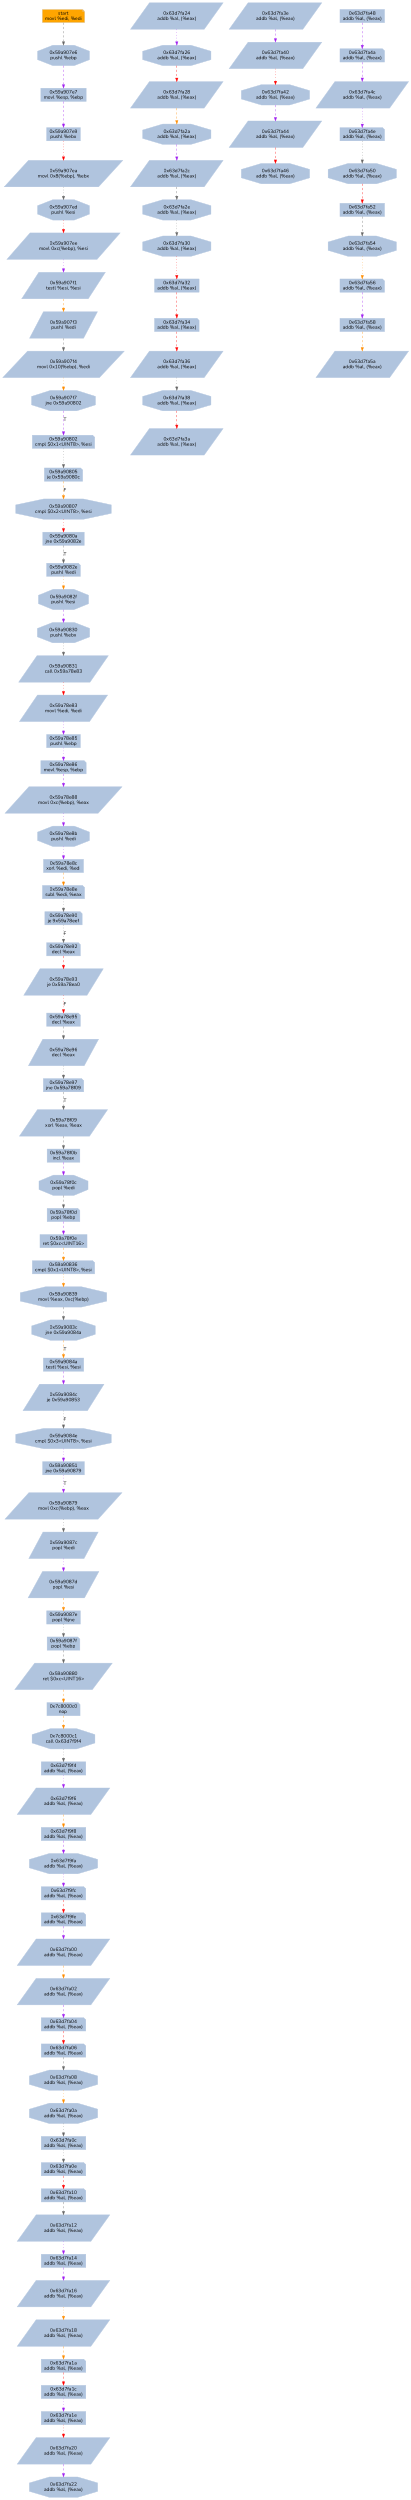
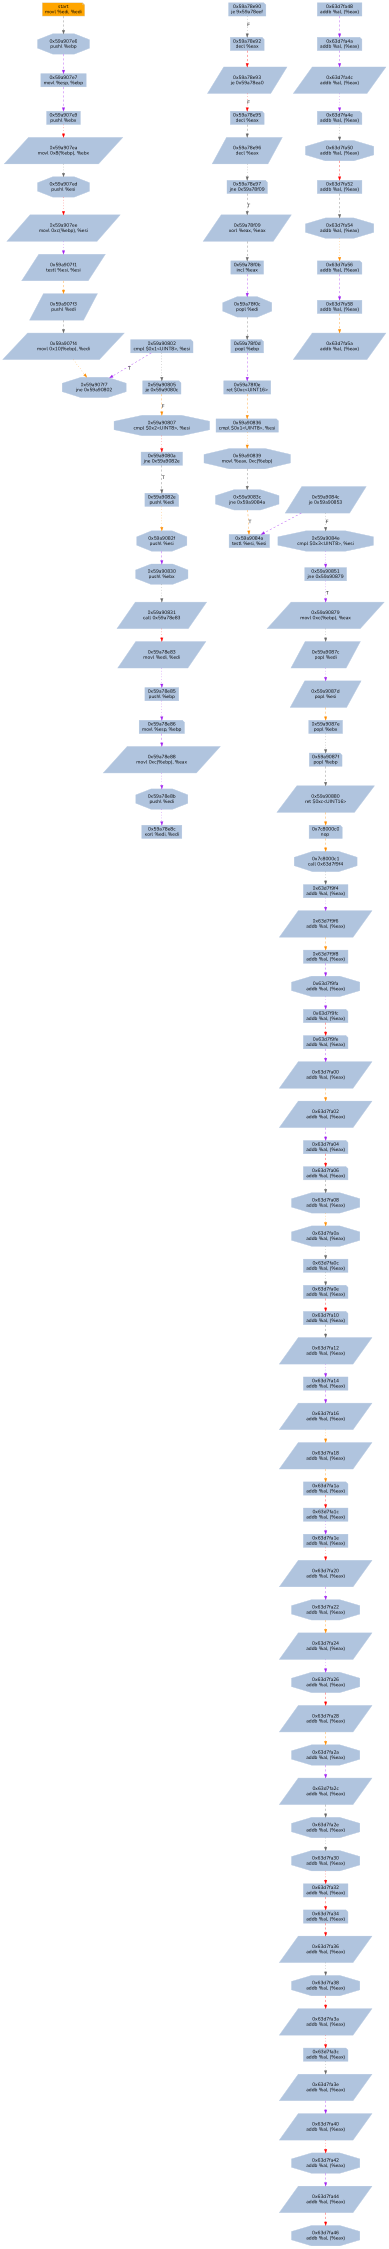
(64, 421) -> (132, 365)
(64, 892) -> none
(64, 1376) -> (283, 523)
(64, 1617) -> (326, 727)
none -> (326, 1625)
none -> (326, 2055)
